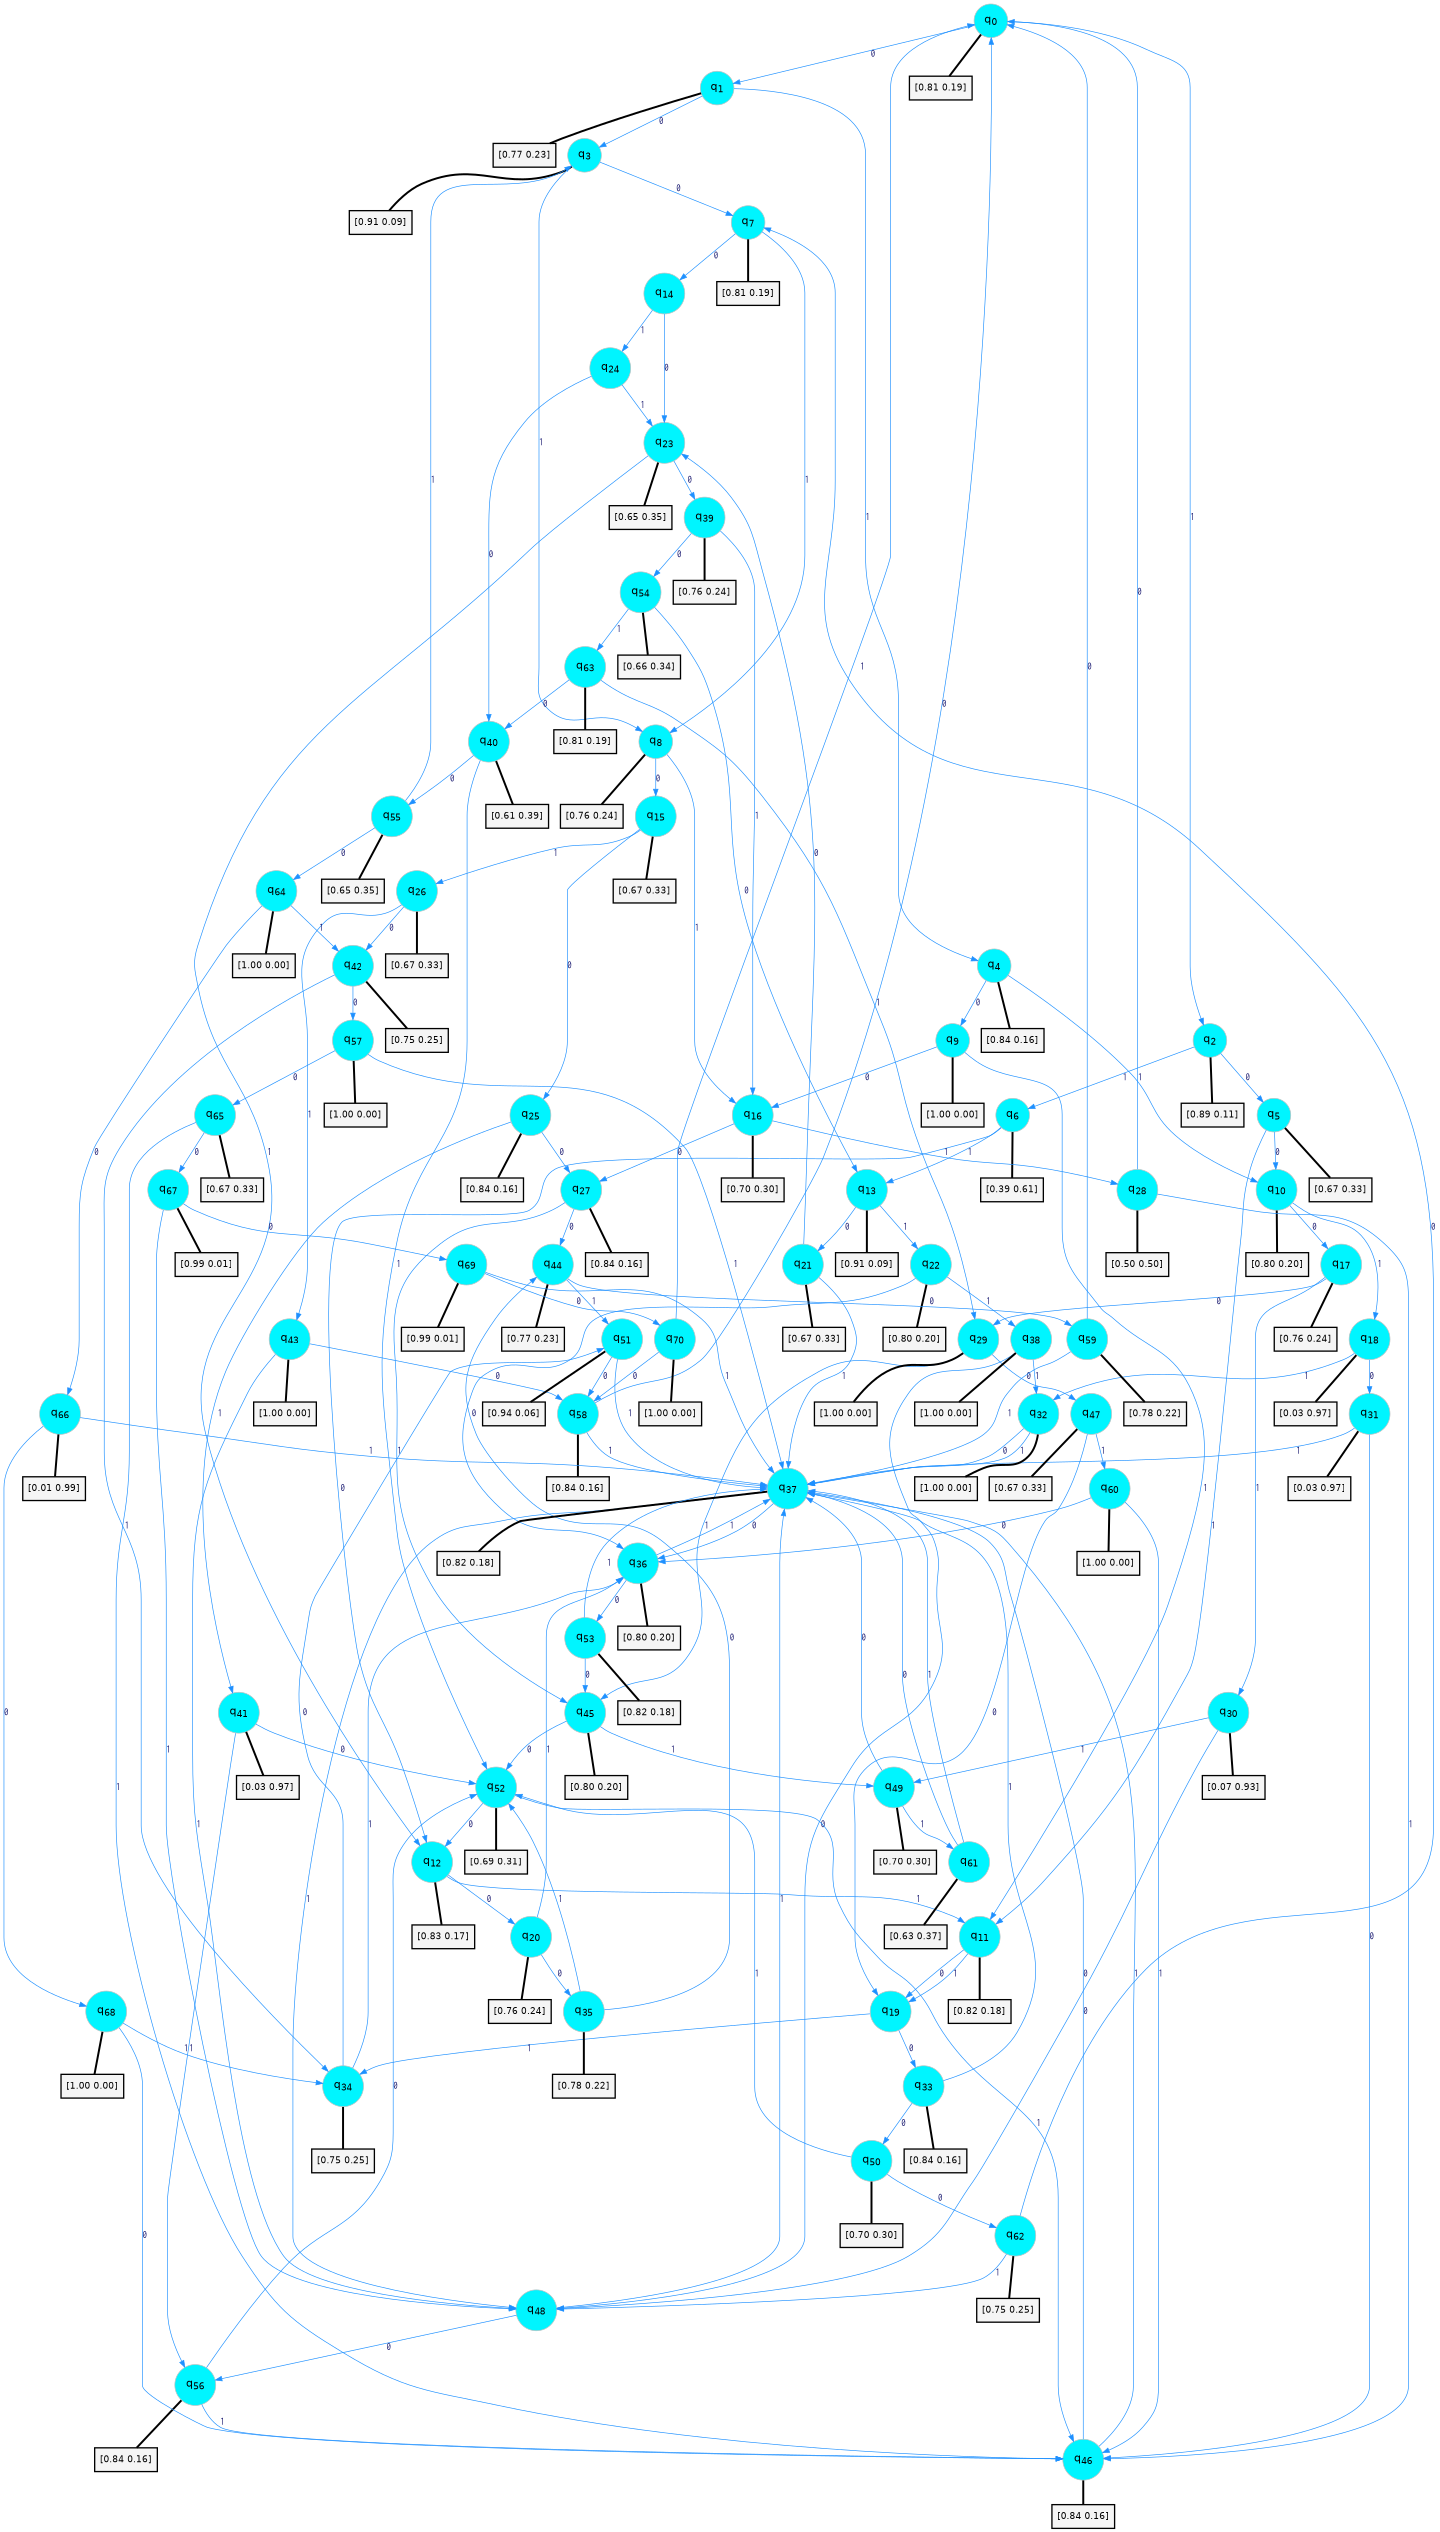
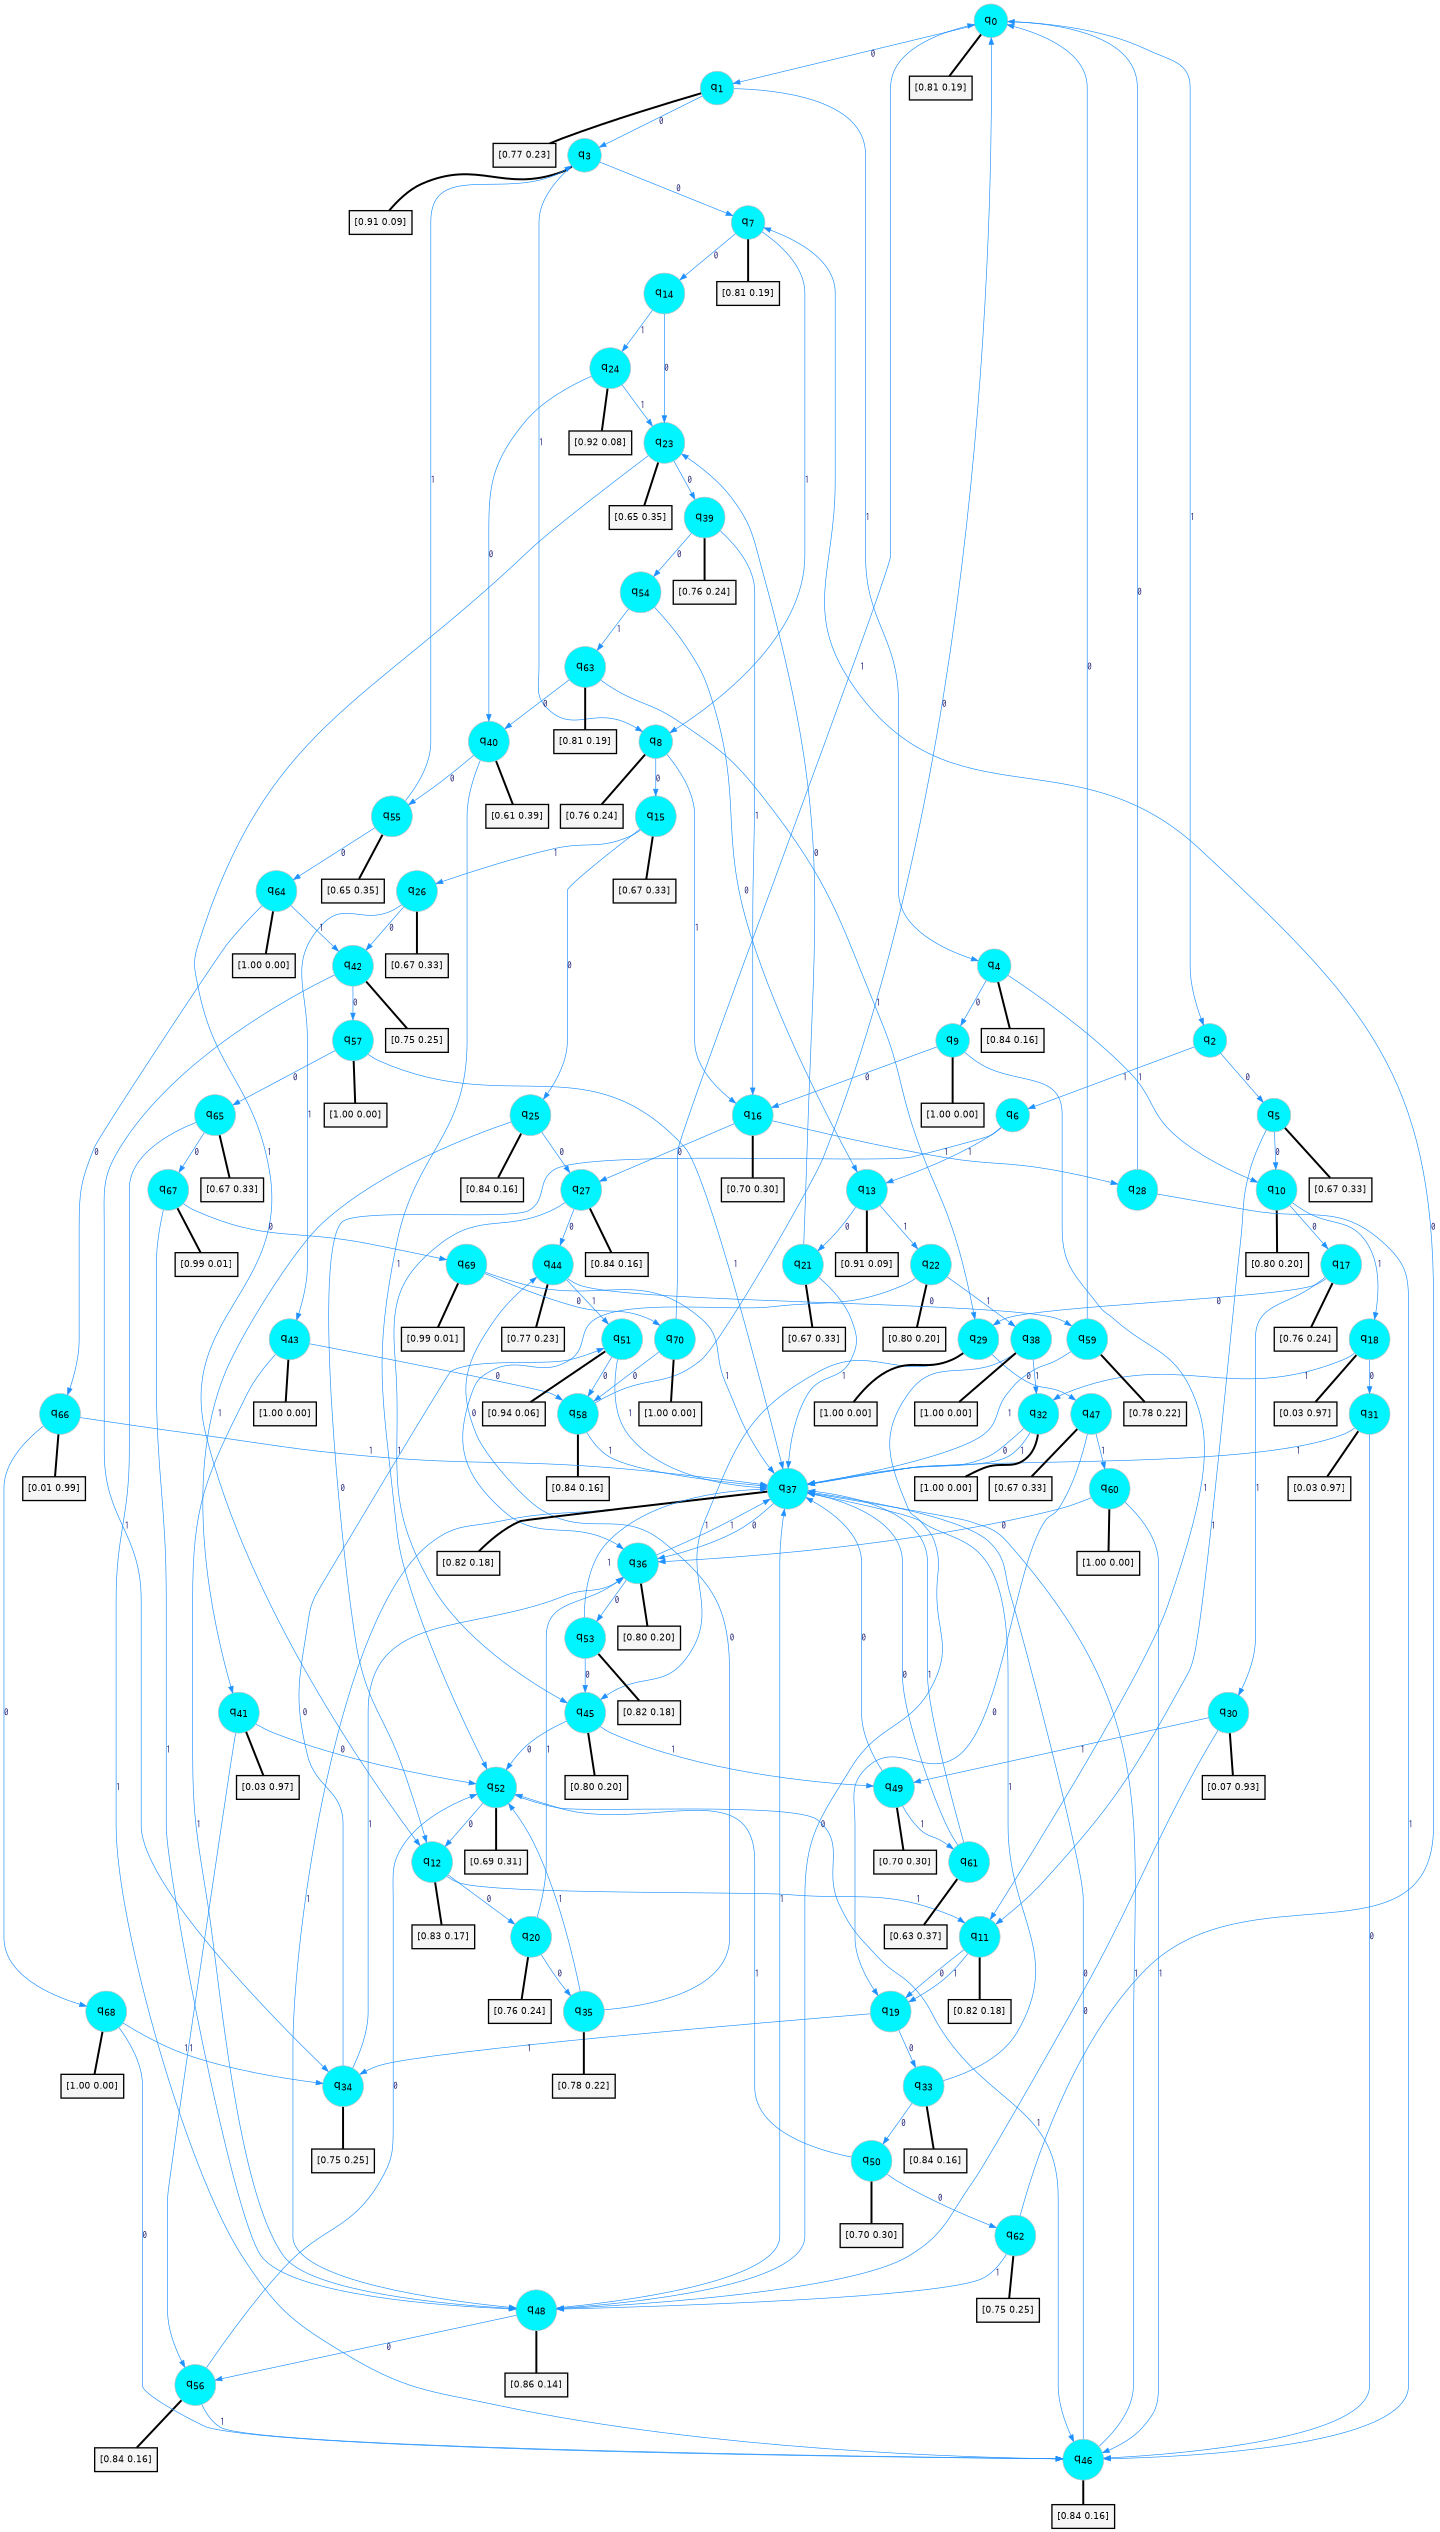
none -> (600, 443)
(649, 667) -> none
(1213, 1115) -> none
(1012, 1190) -> none
(1137, 1265) -> none
none -> (536, 2385)
